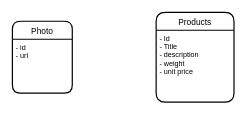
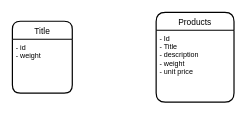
(42, 31) -> (42, 31)
(22, 47) -> (22, 47)
